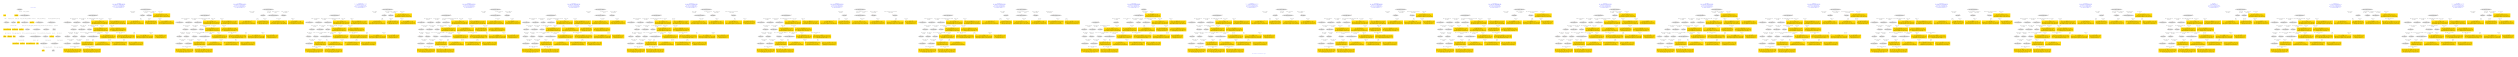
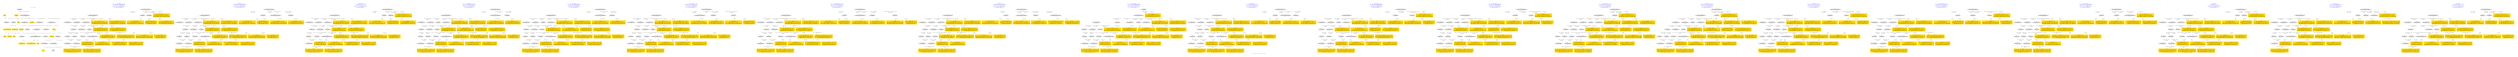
(54, 29) -> (54, 29)
(22, 44) -> none
